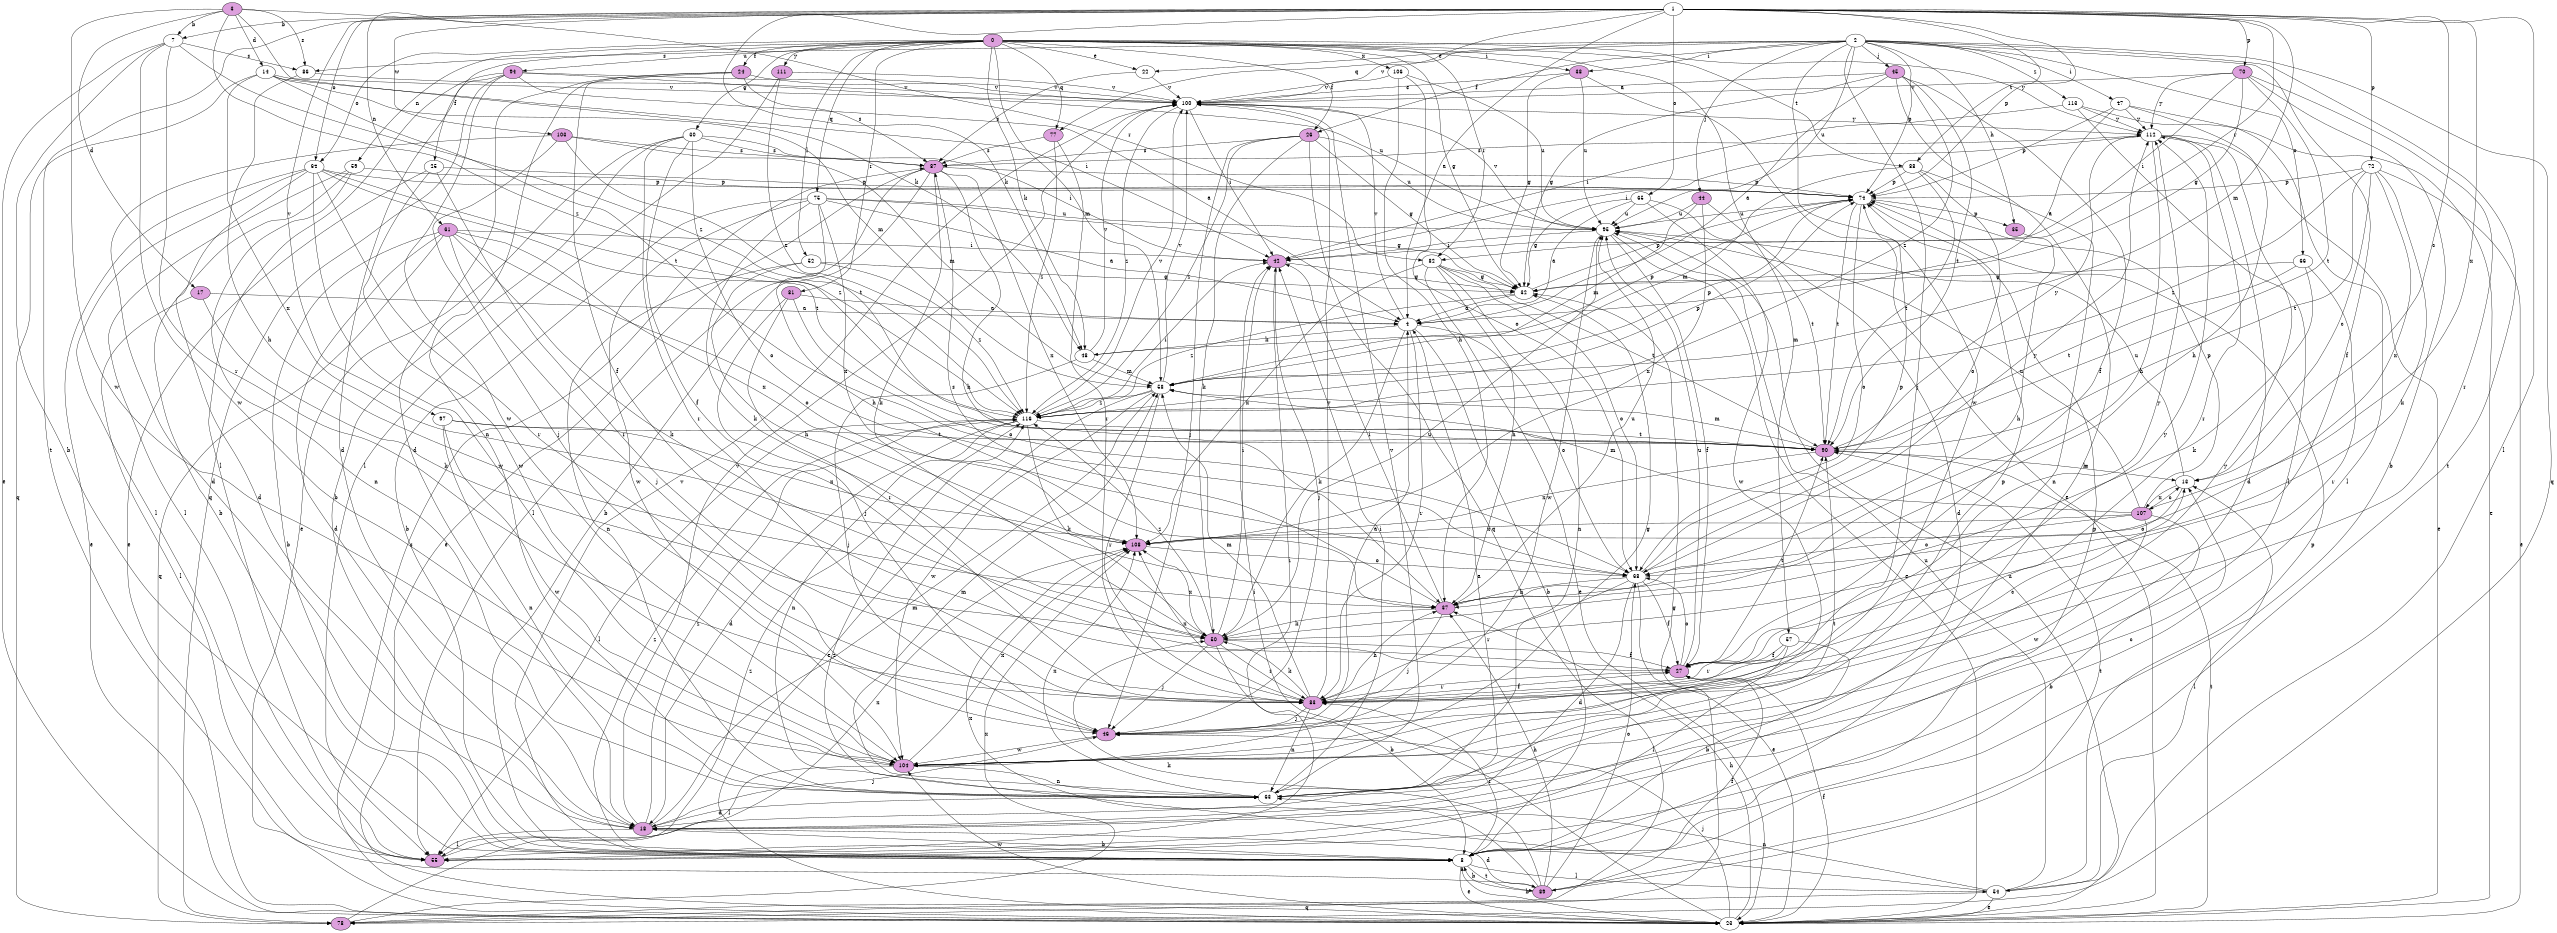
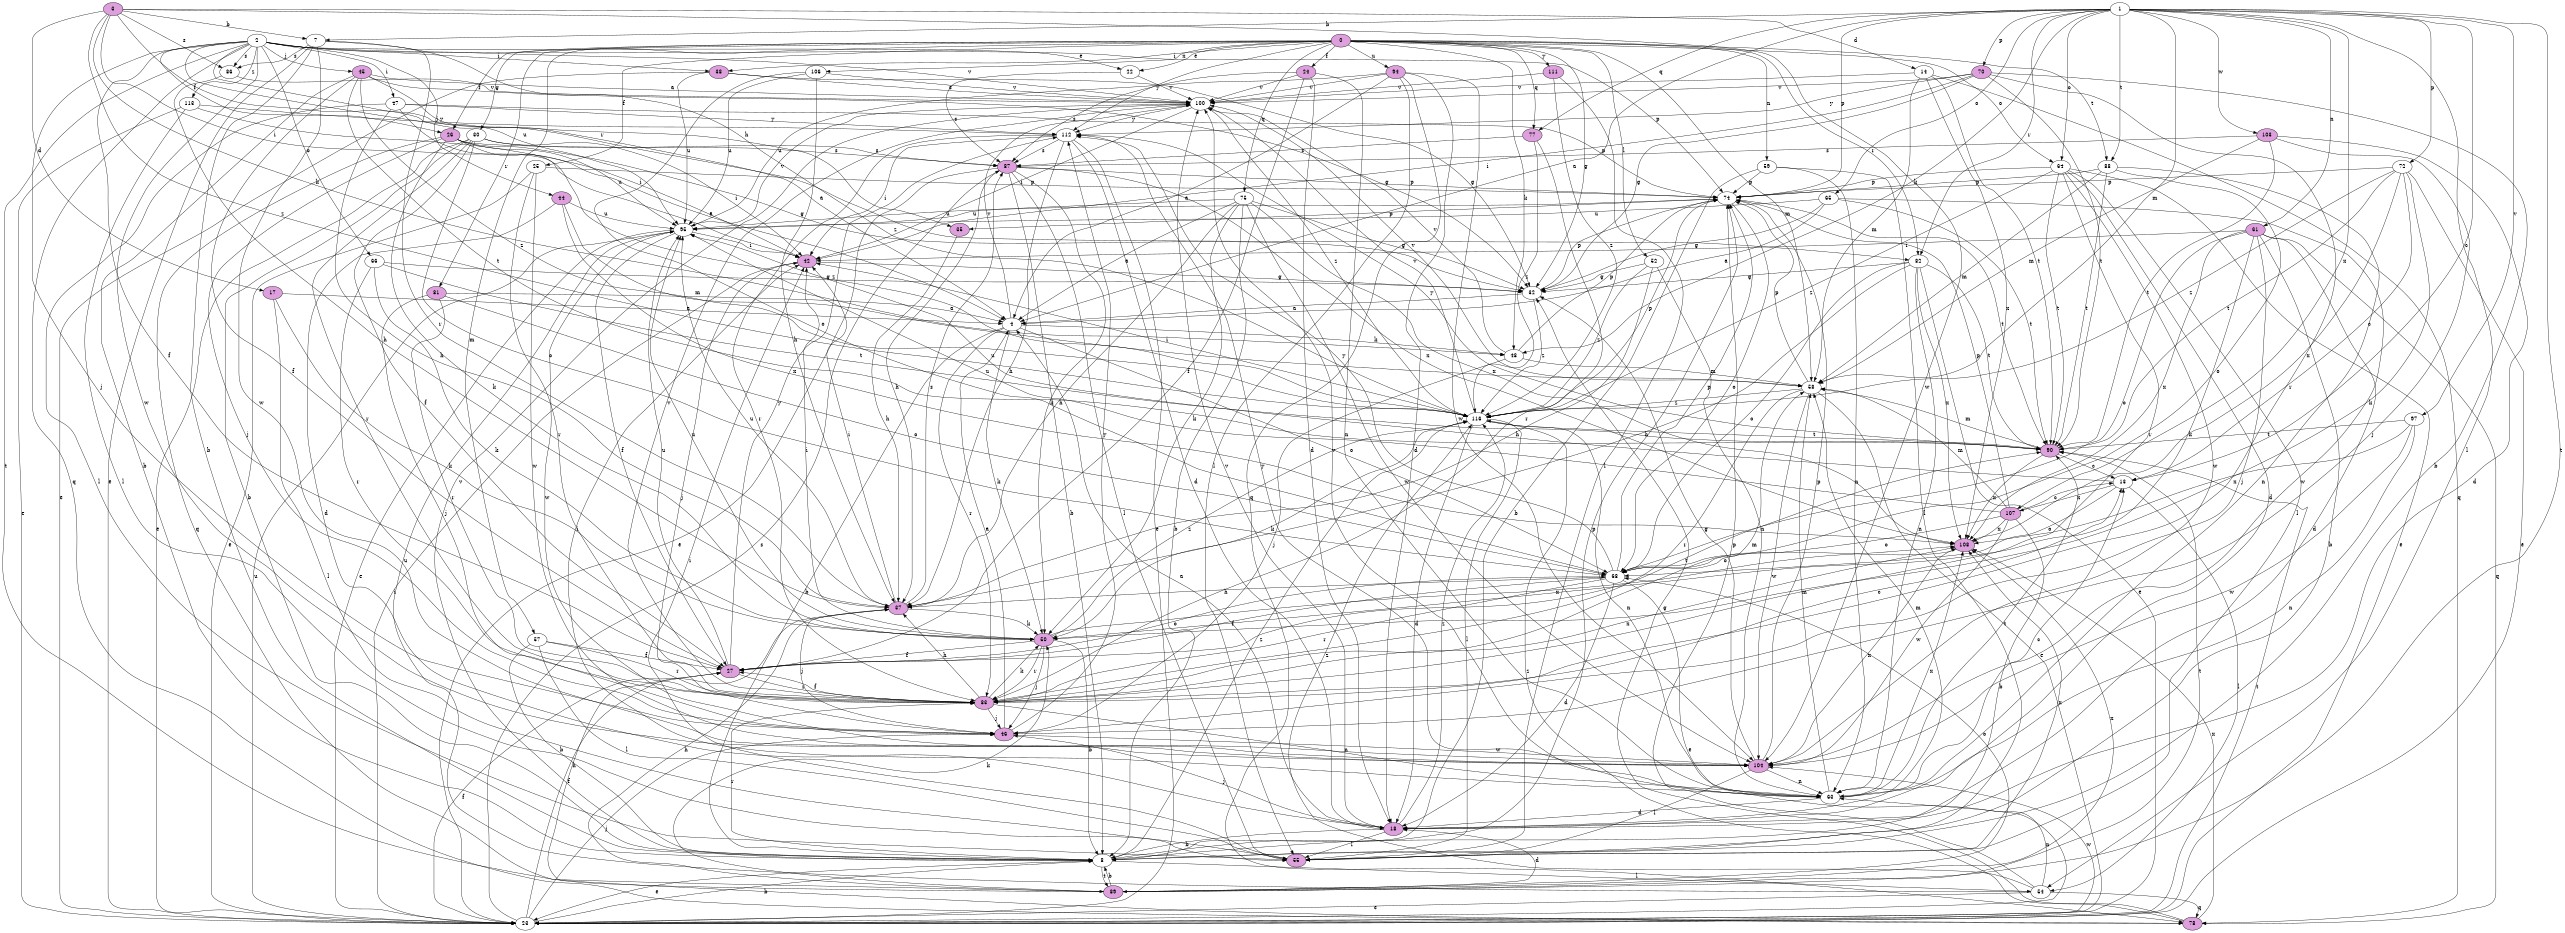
(780, 125) -> (423, 152)
(537, 549) -> (497, 366)
(2182, 722) -> (2238, 700)
